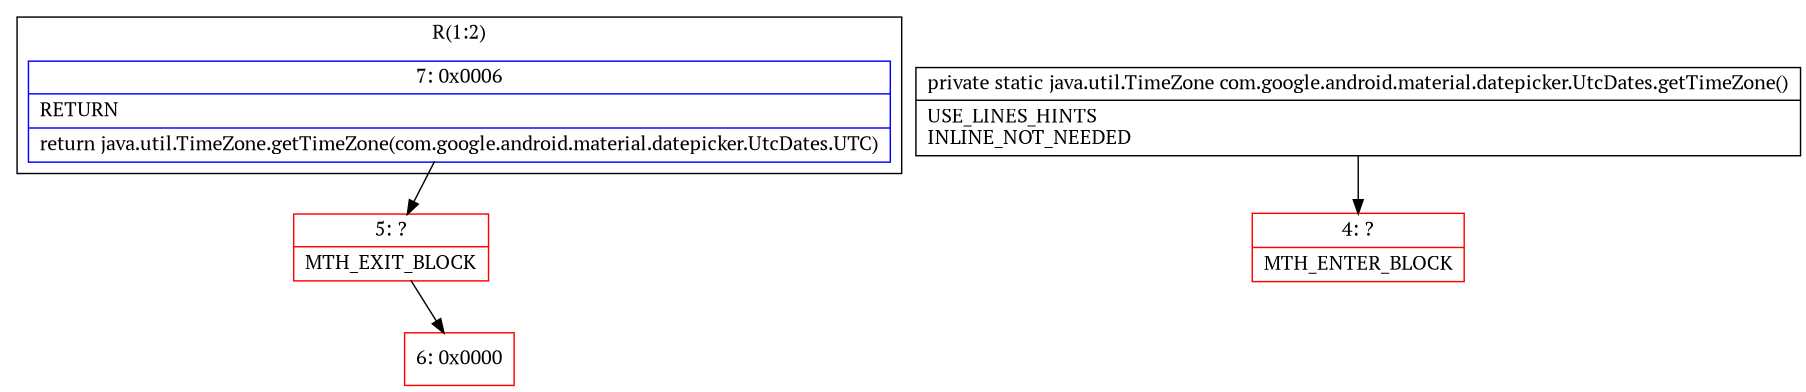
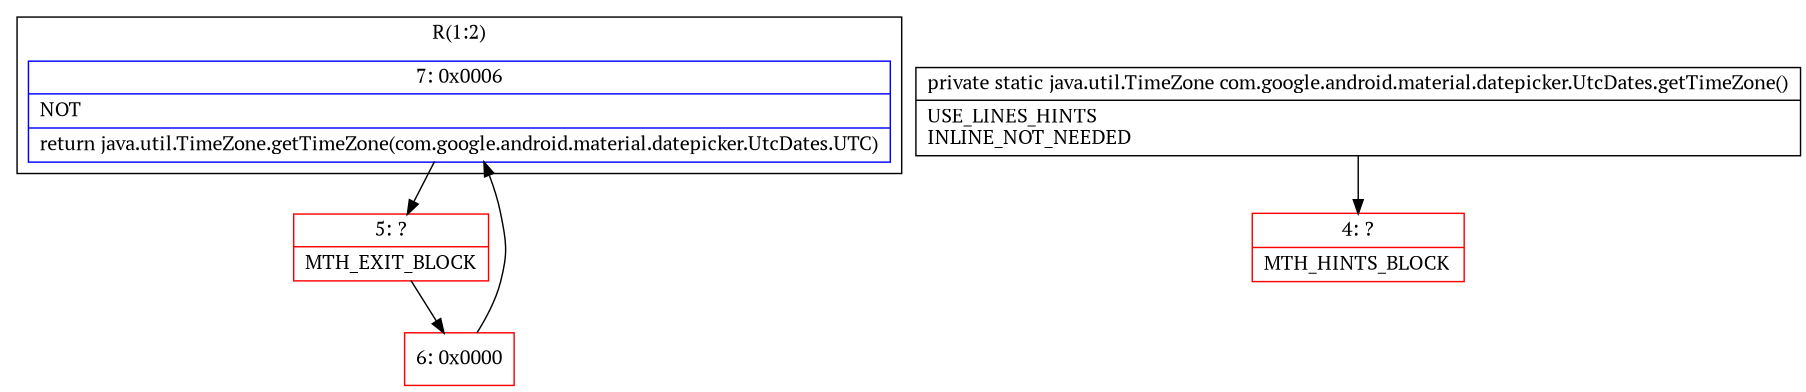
(80, 110) -> (61, 110)
none -> (505, 256)
(1358, 264) -> (1357, 264)
